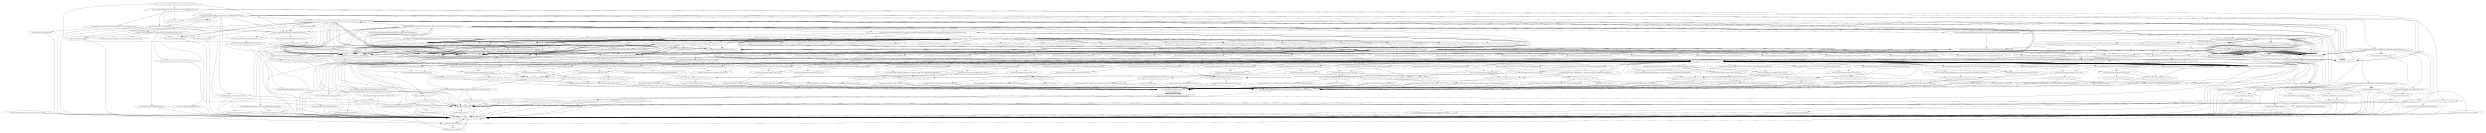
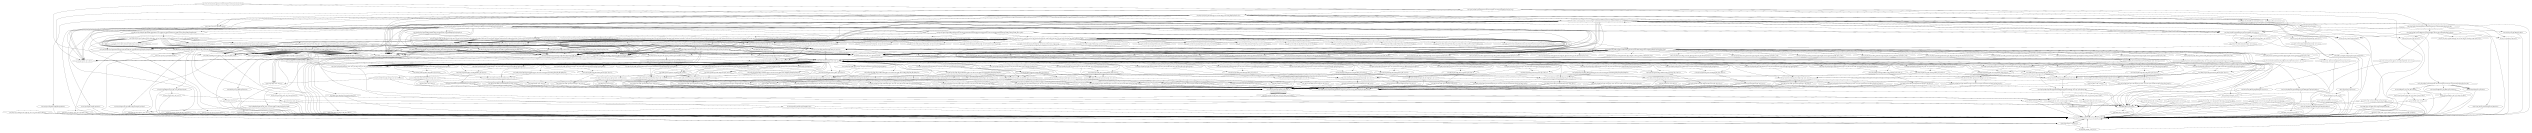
none -> (645, 84)
